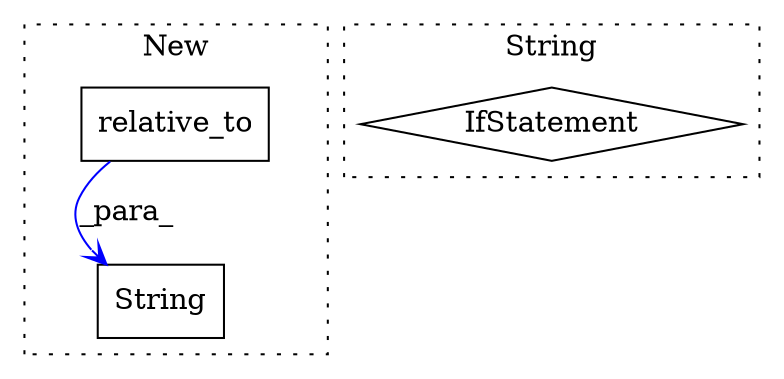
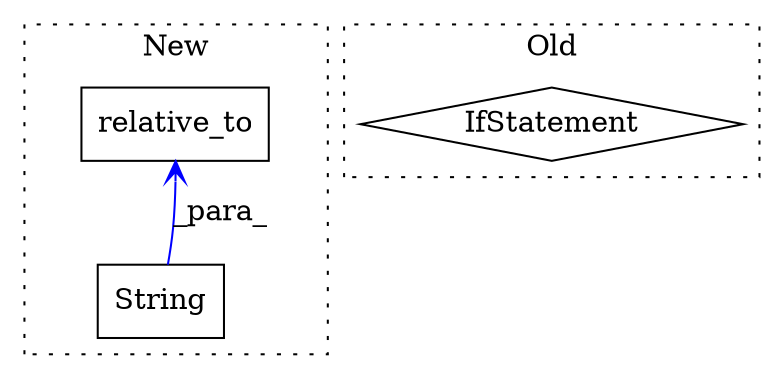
(552, 48) -> (552, 48)
(78, 202) -> (173, 223)
